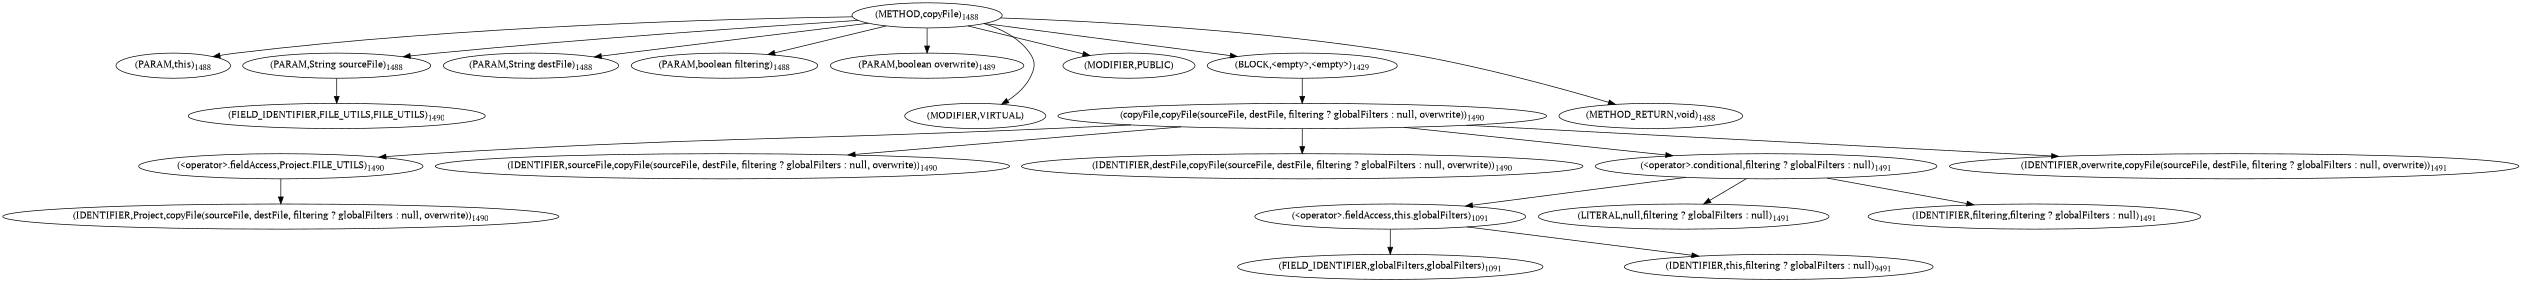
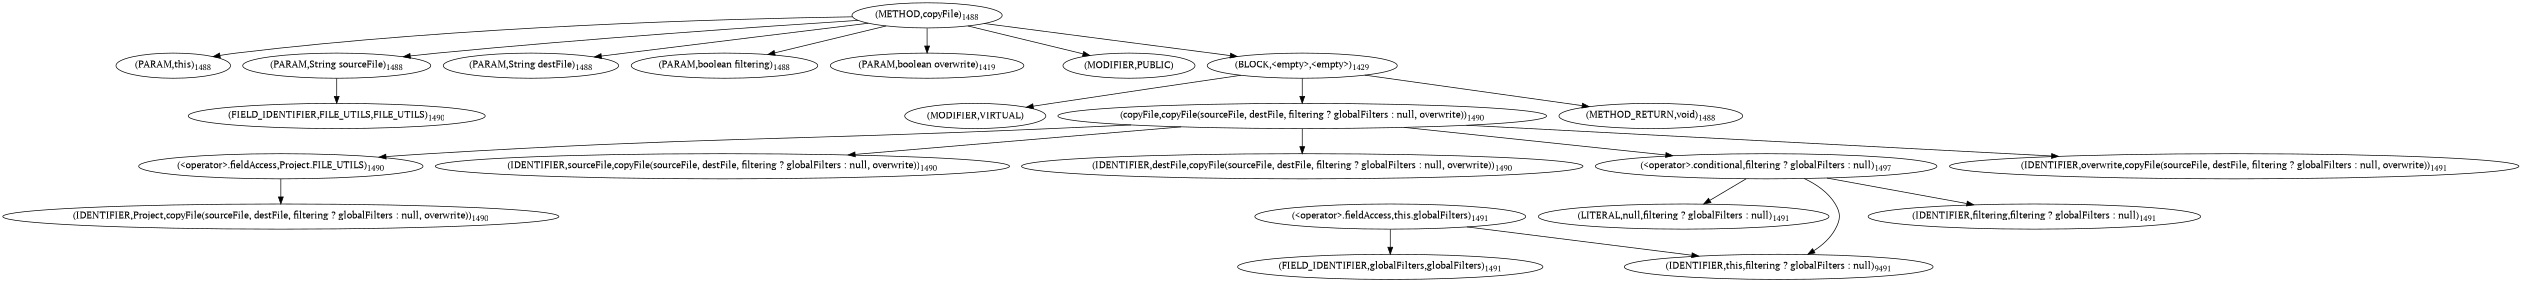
(1307, 40) -> (1473, 90)
(1031, 54) -> (1137, 91)
(987, 65) -> (987, 65)
(1883, 165) -> (1883, 165)
(1579, 191) -> (1839, 212)
(1480, 216) -> (1480, 216)
(1493, 266) -> (1493, 266)
